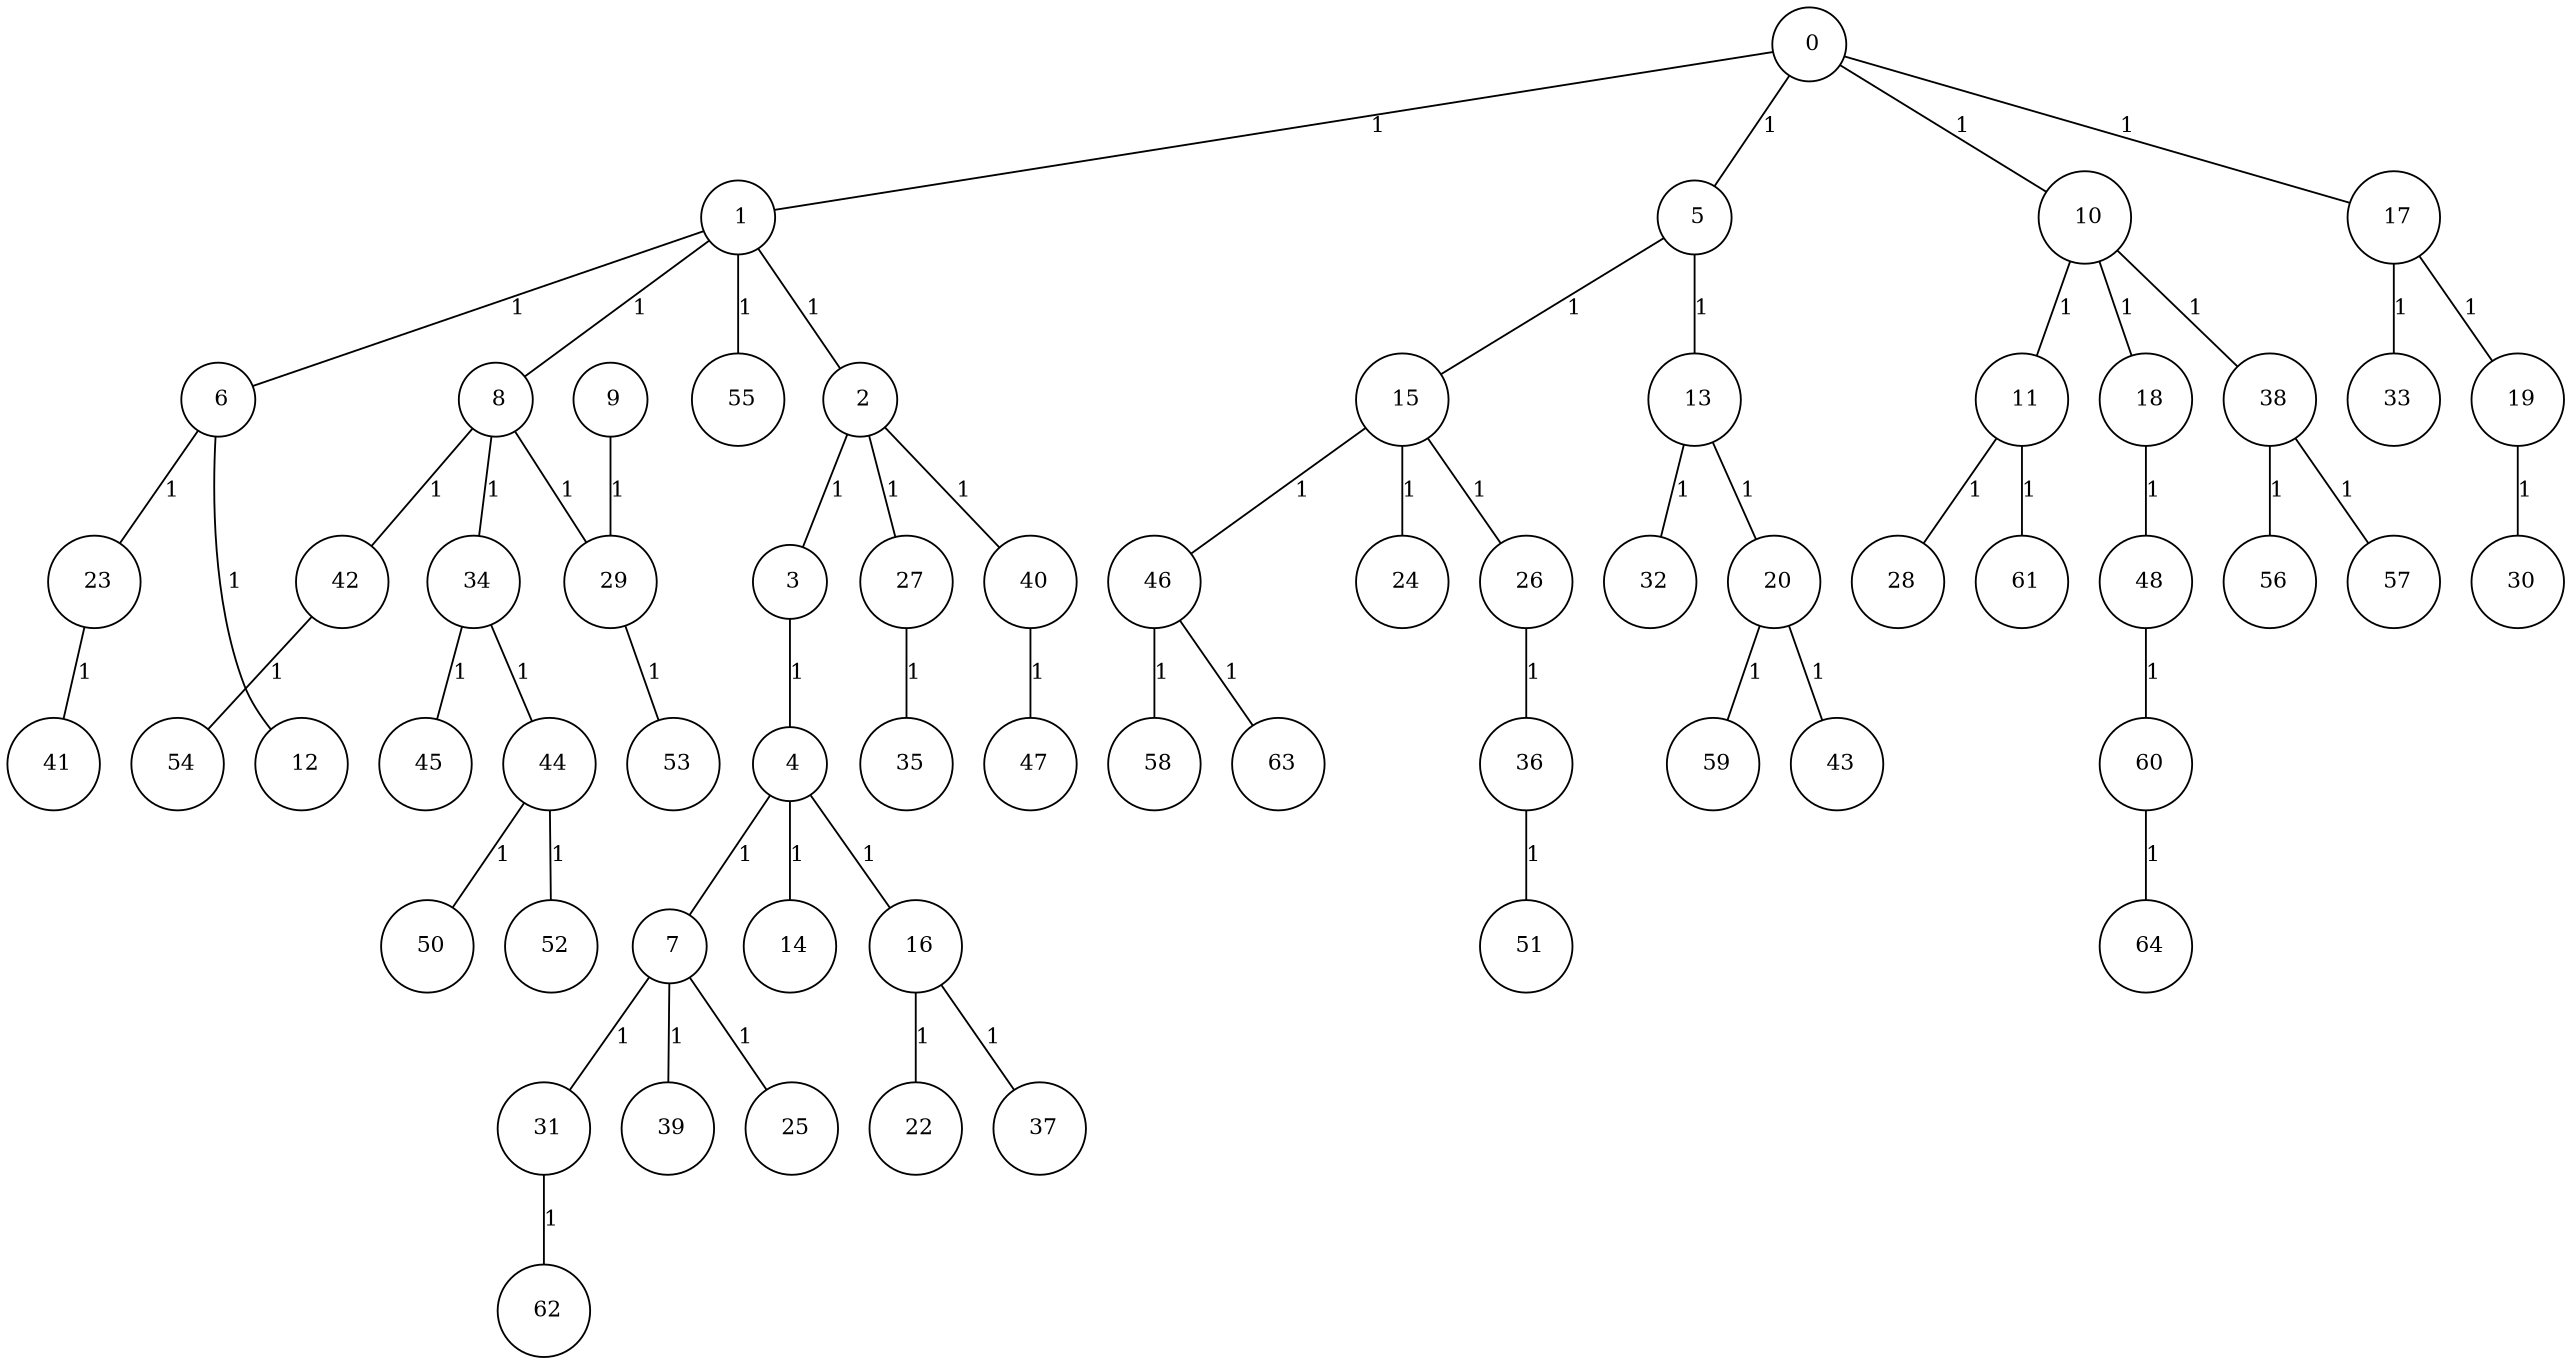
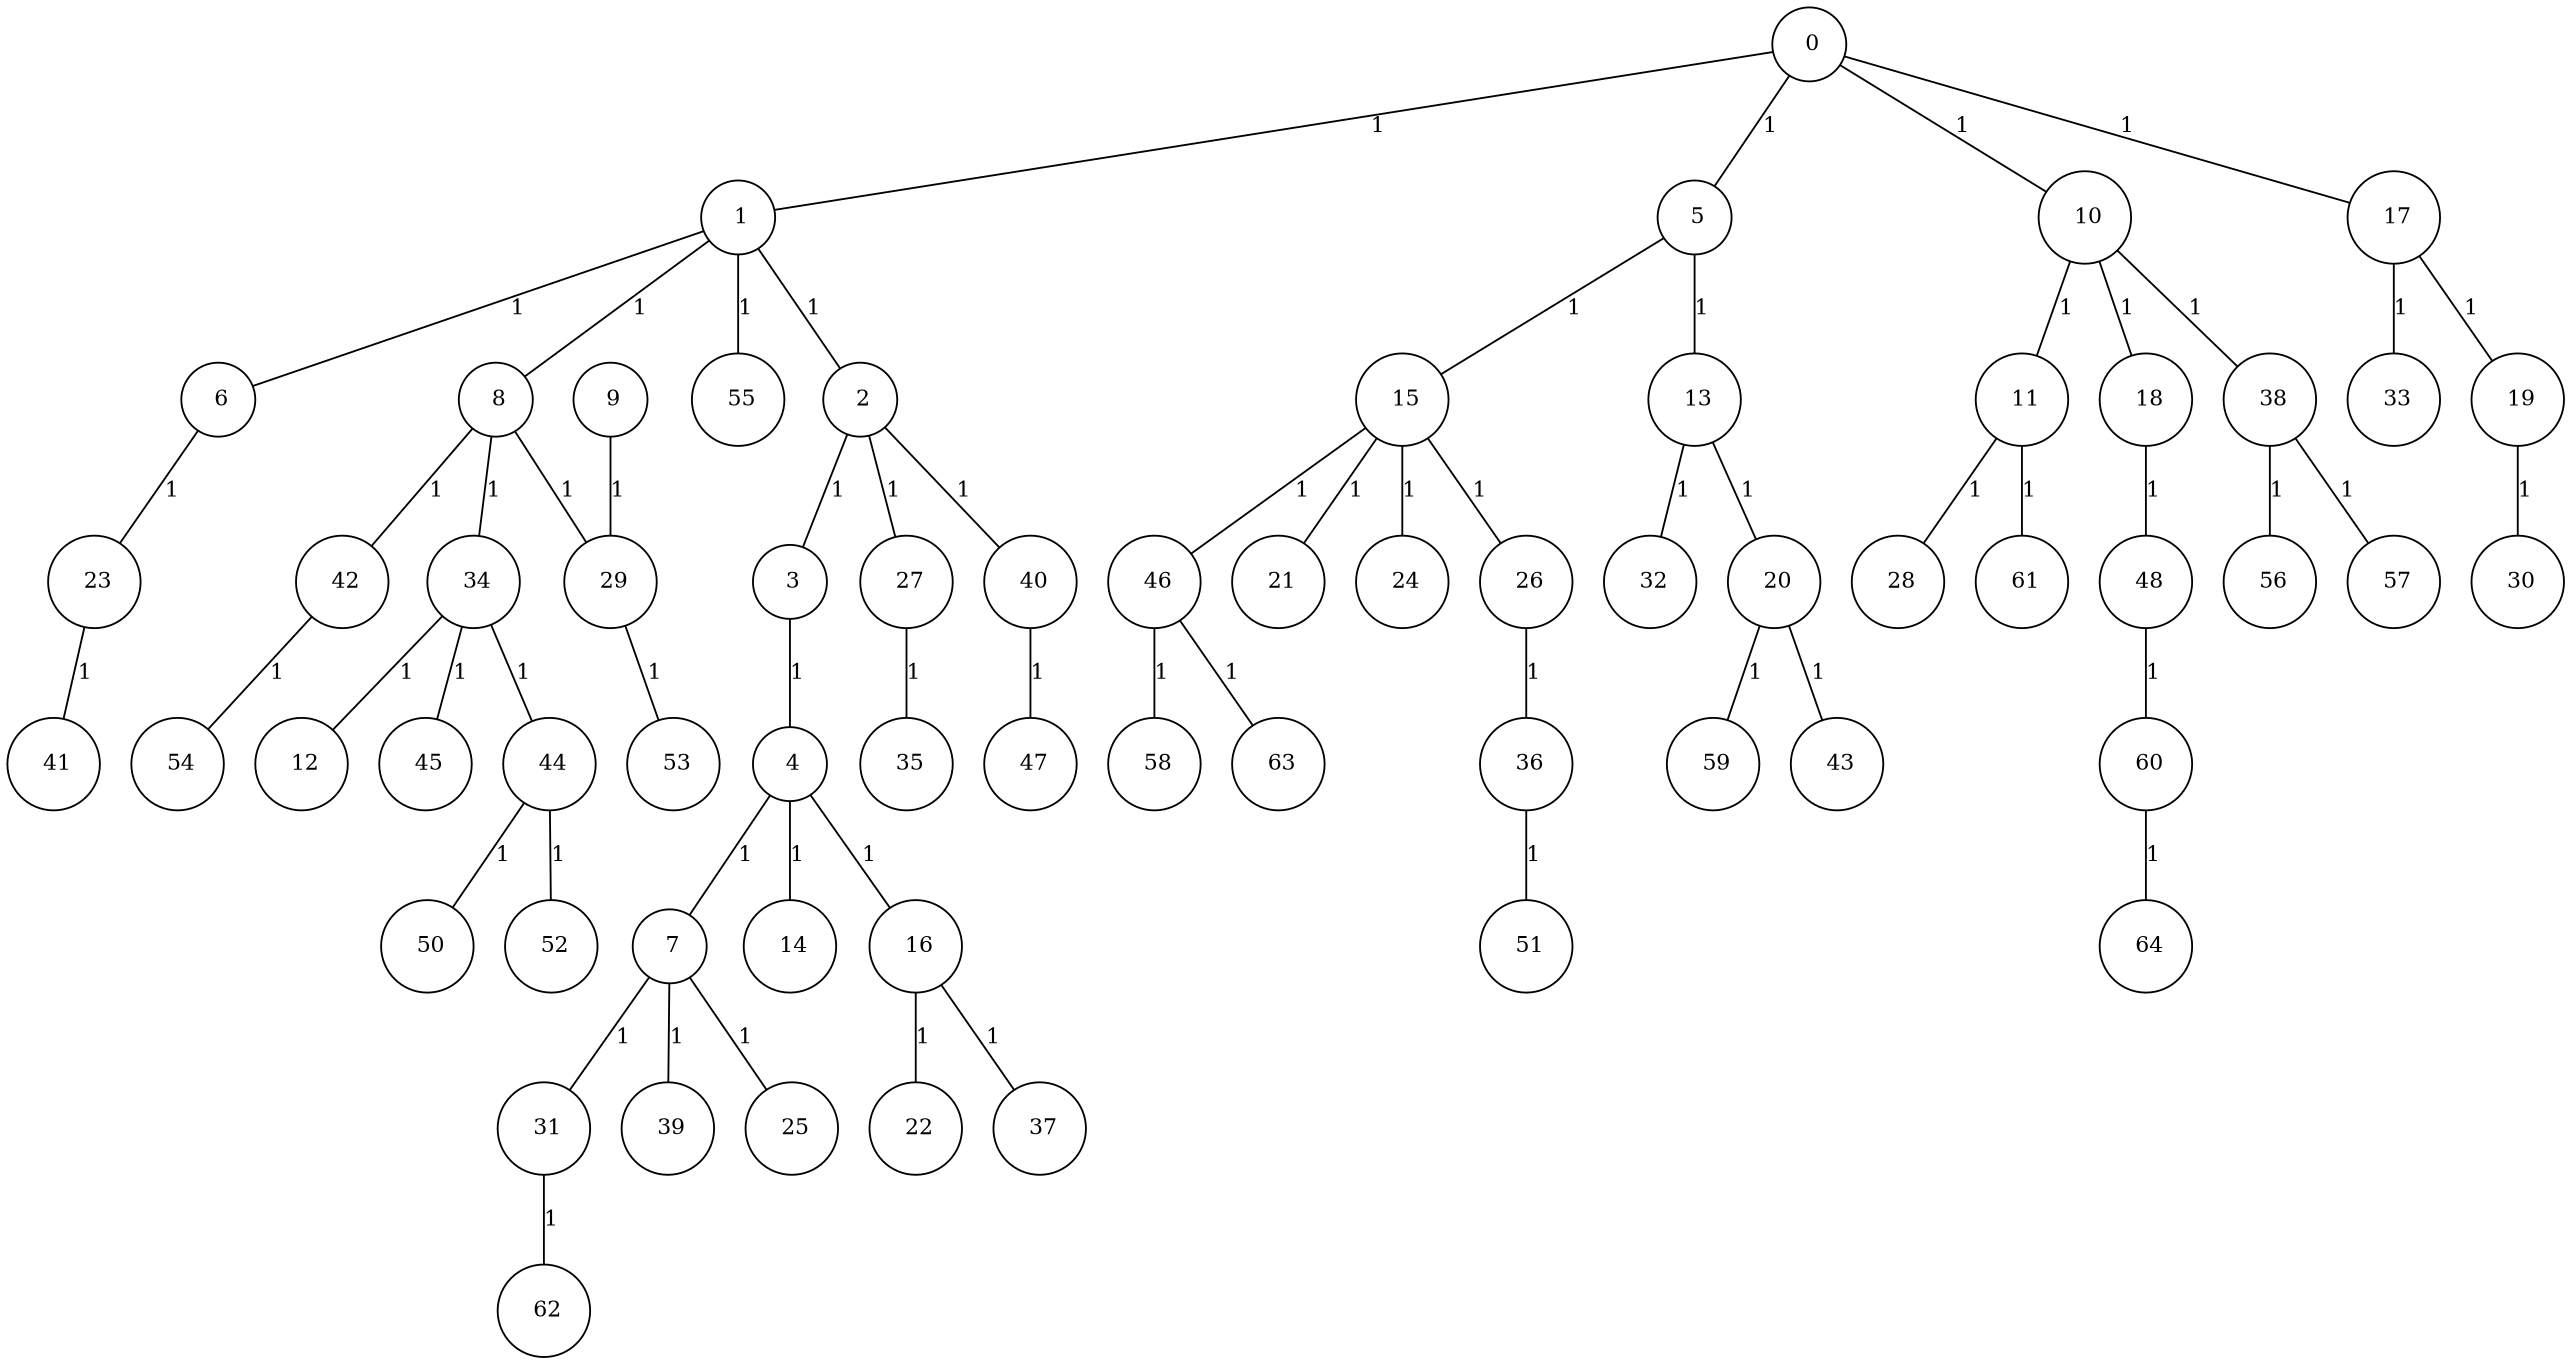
none -> (1278, 582)
(221, 588) -> (387, 673)
